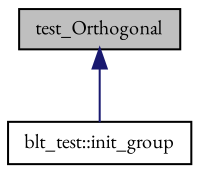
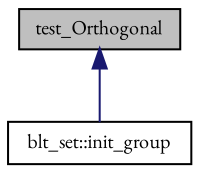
(100, 143) -> (100, 143)
